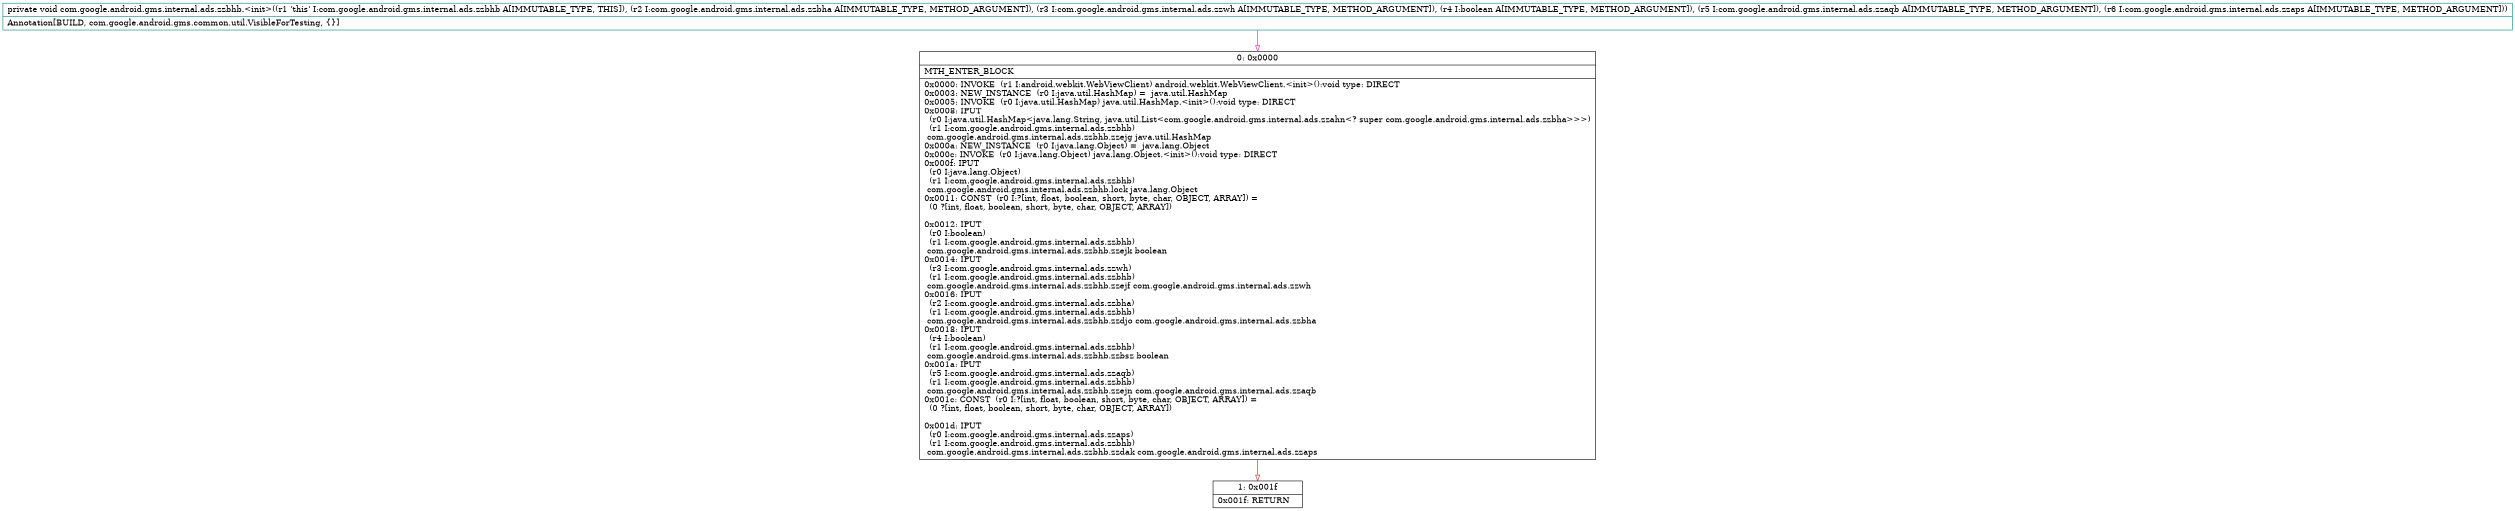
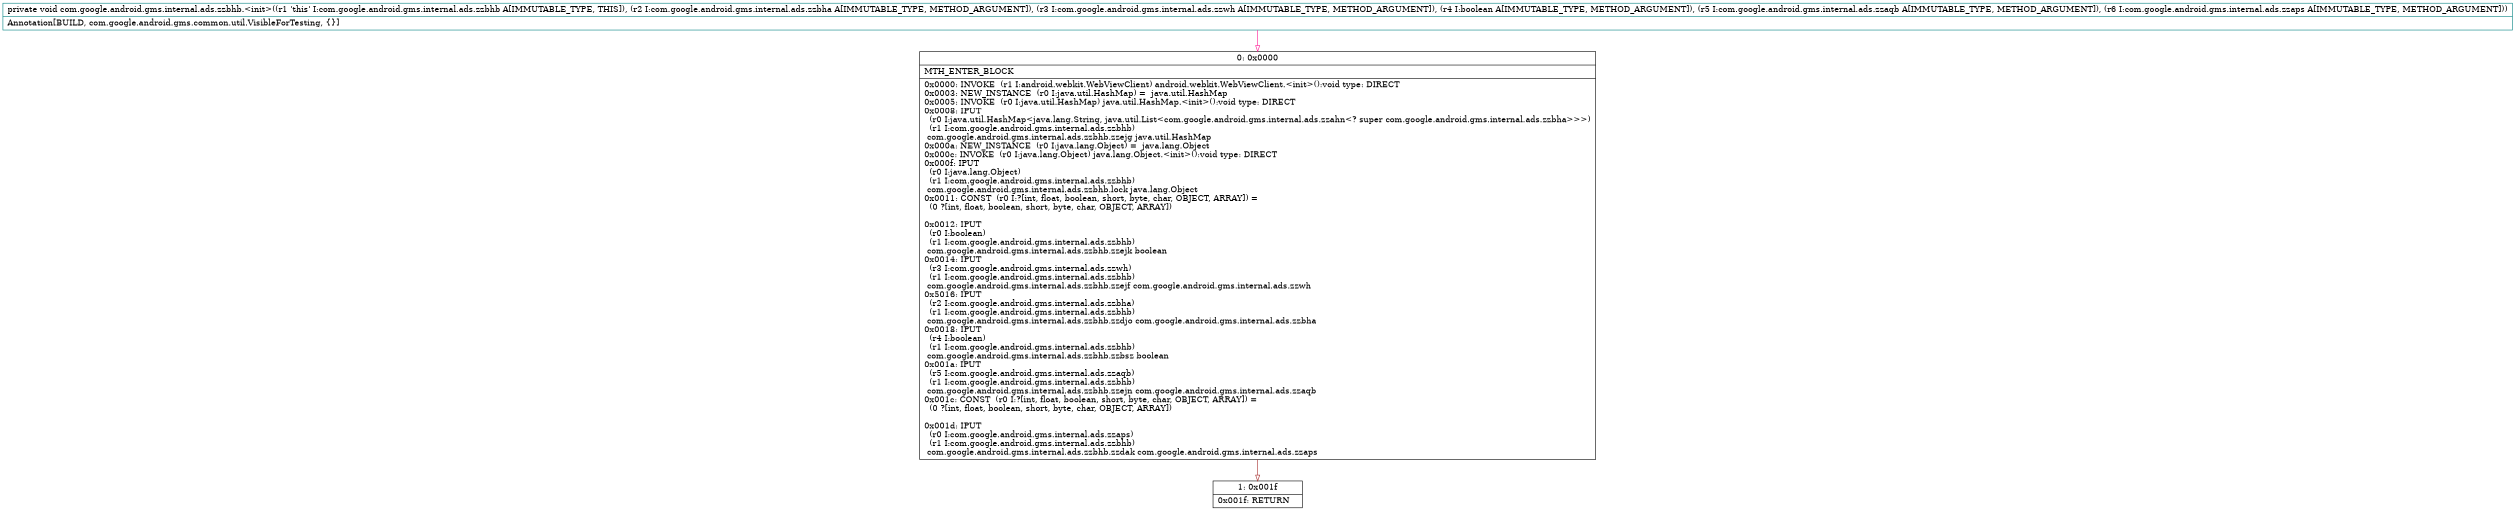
(956, 295) -> (956, 295)
